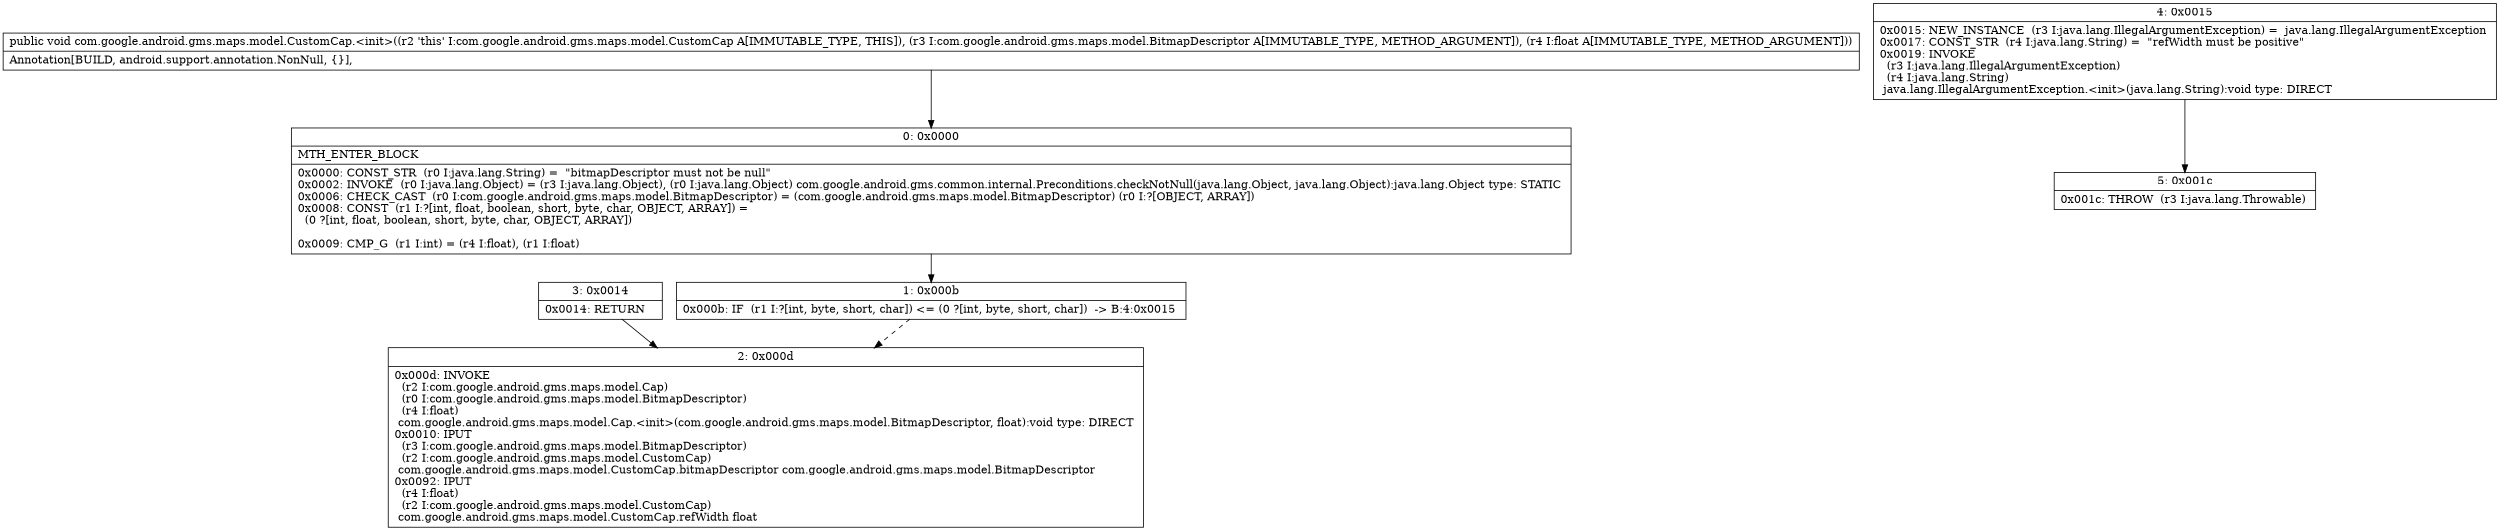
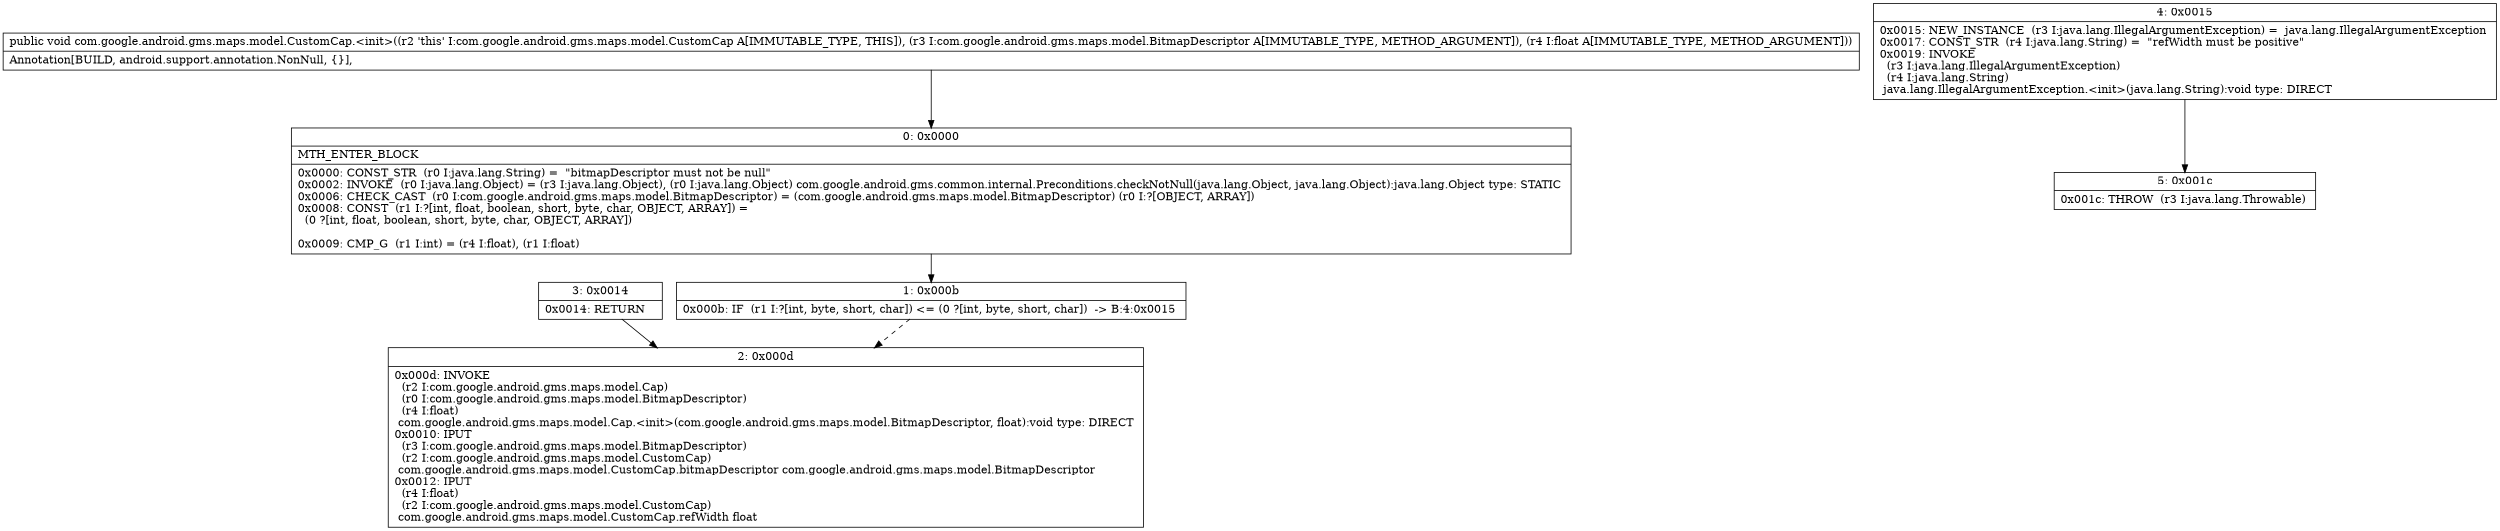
(437, 482) -> (437, 482)
